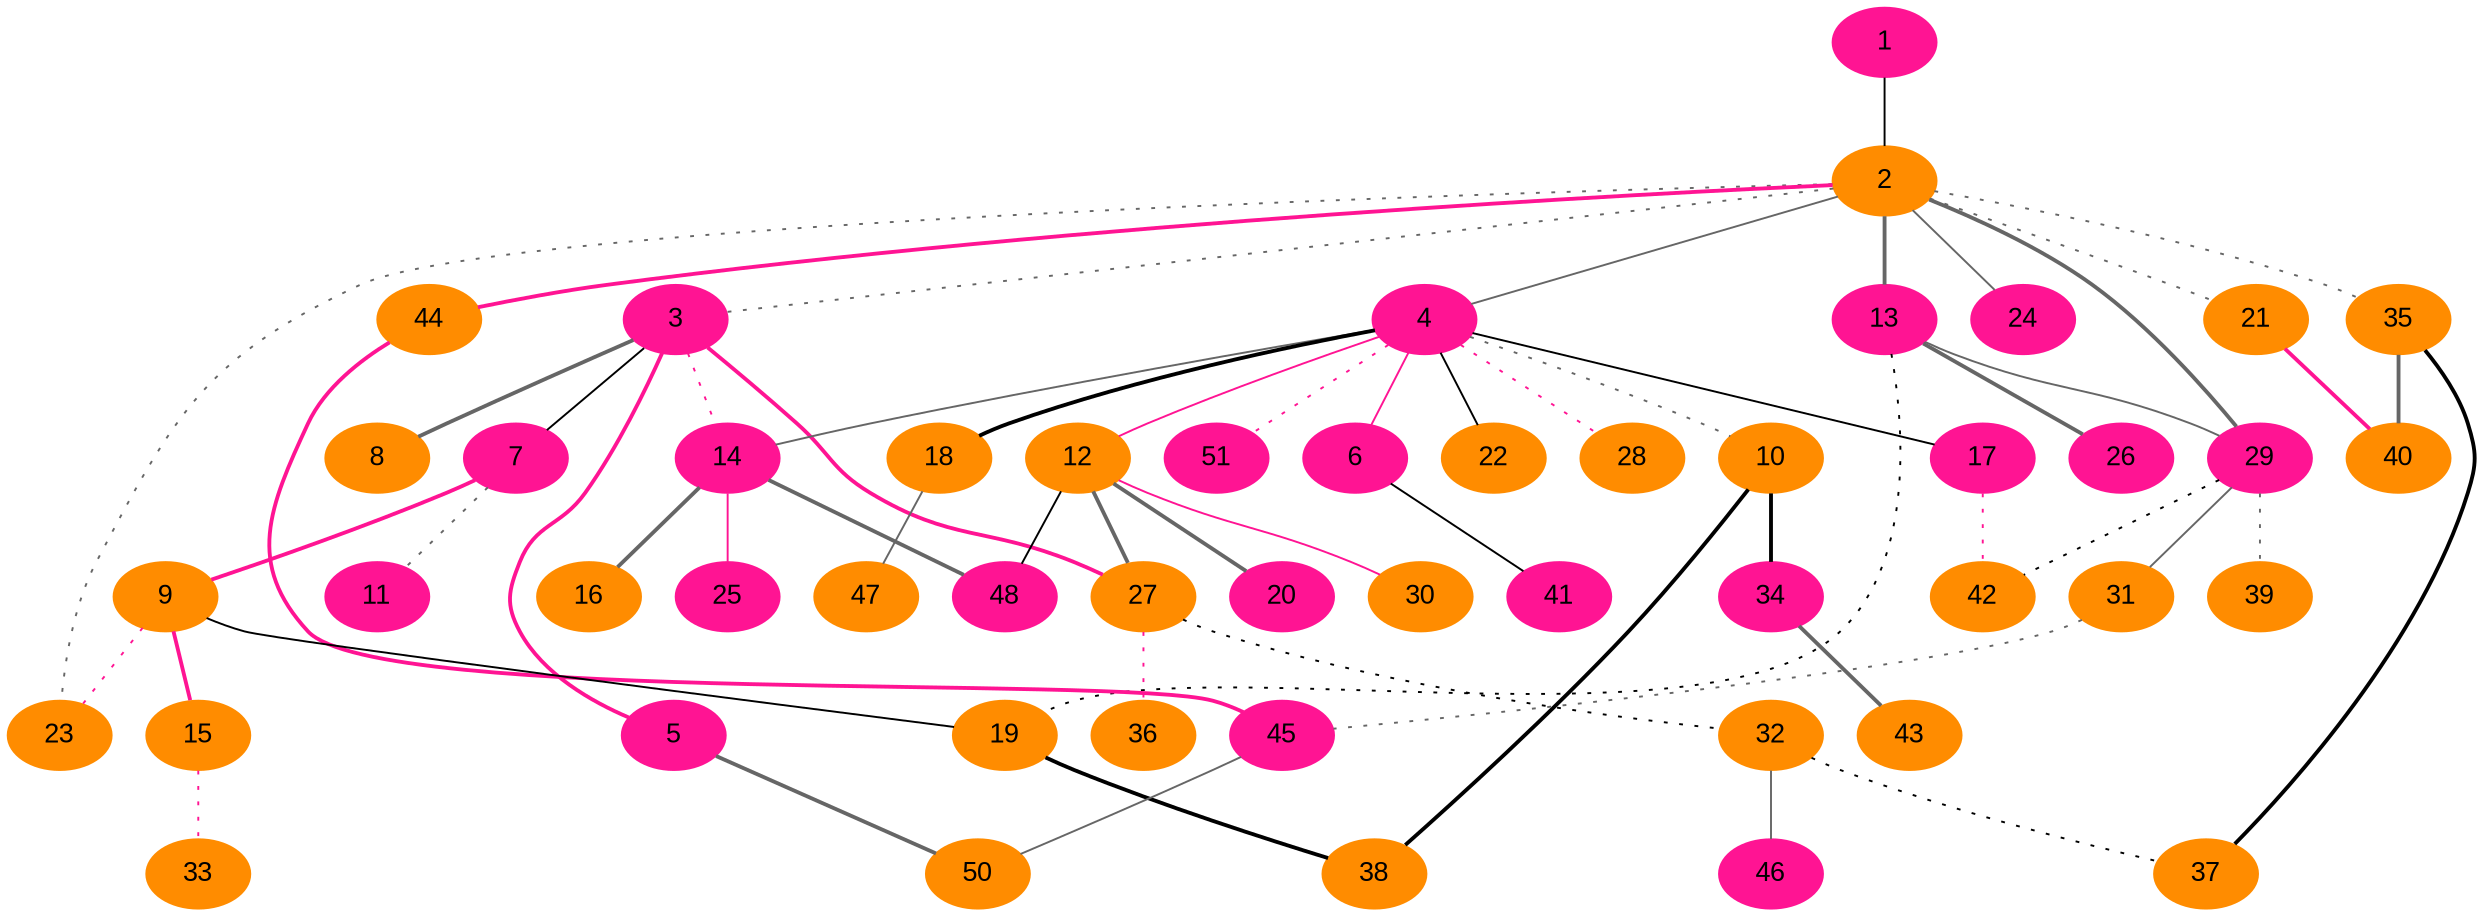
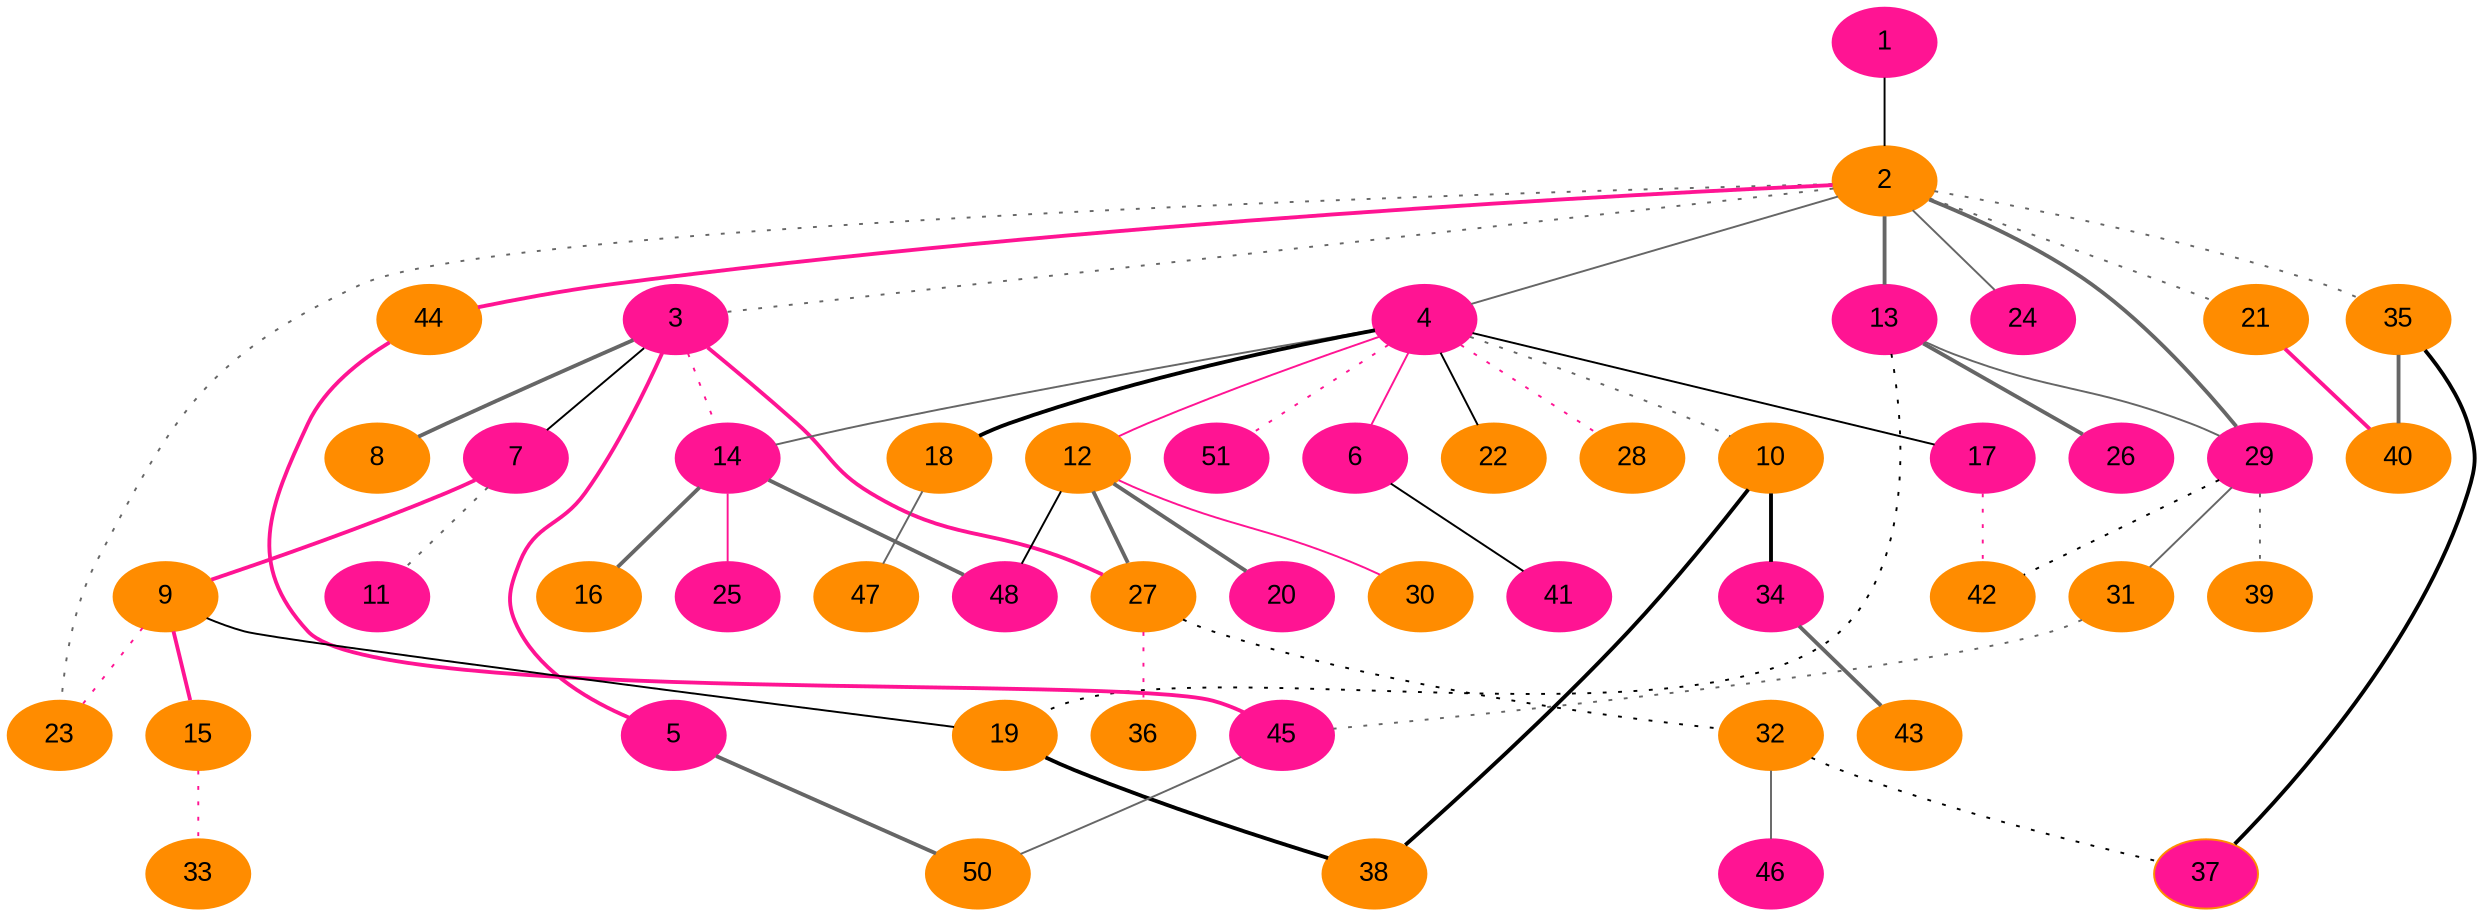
(2206, 874) -> (2206, 874)
